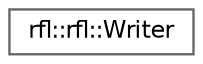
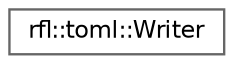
(101, 32) -> (117, 32)
